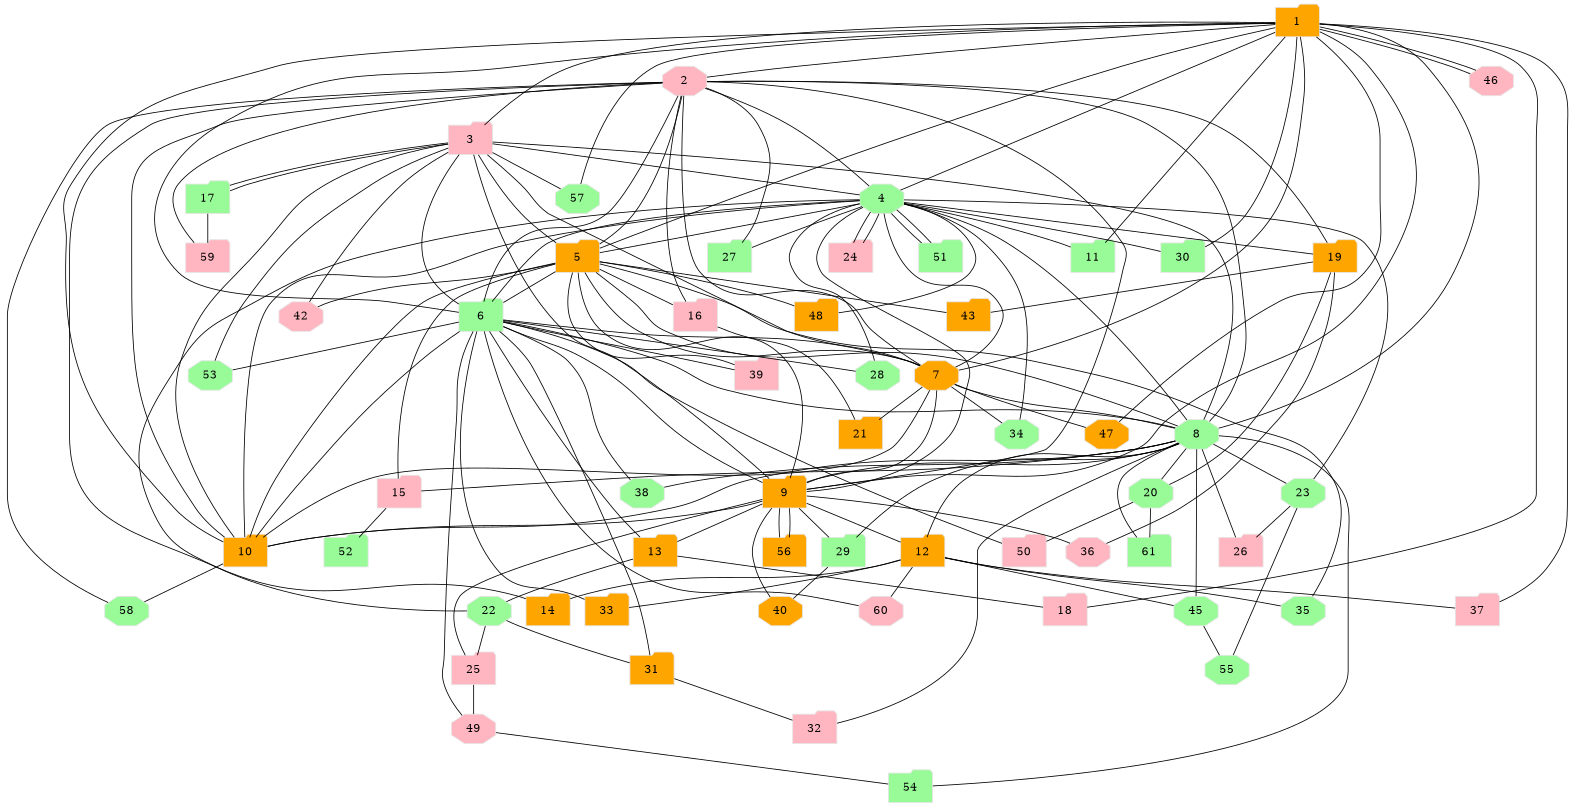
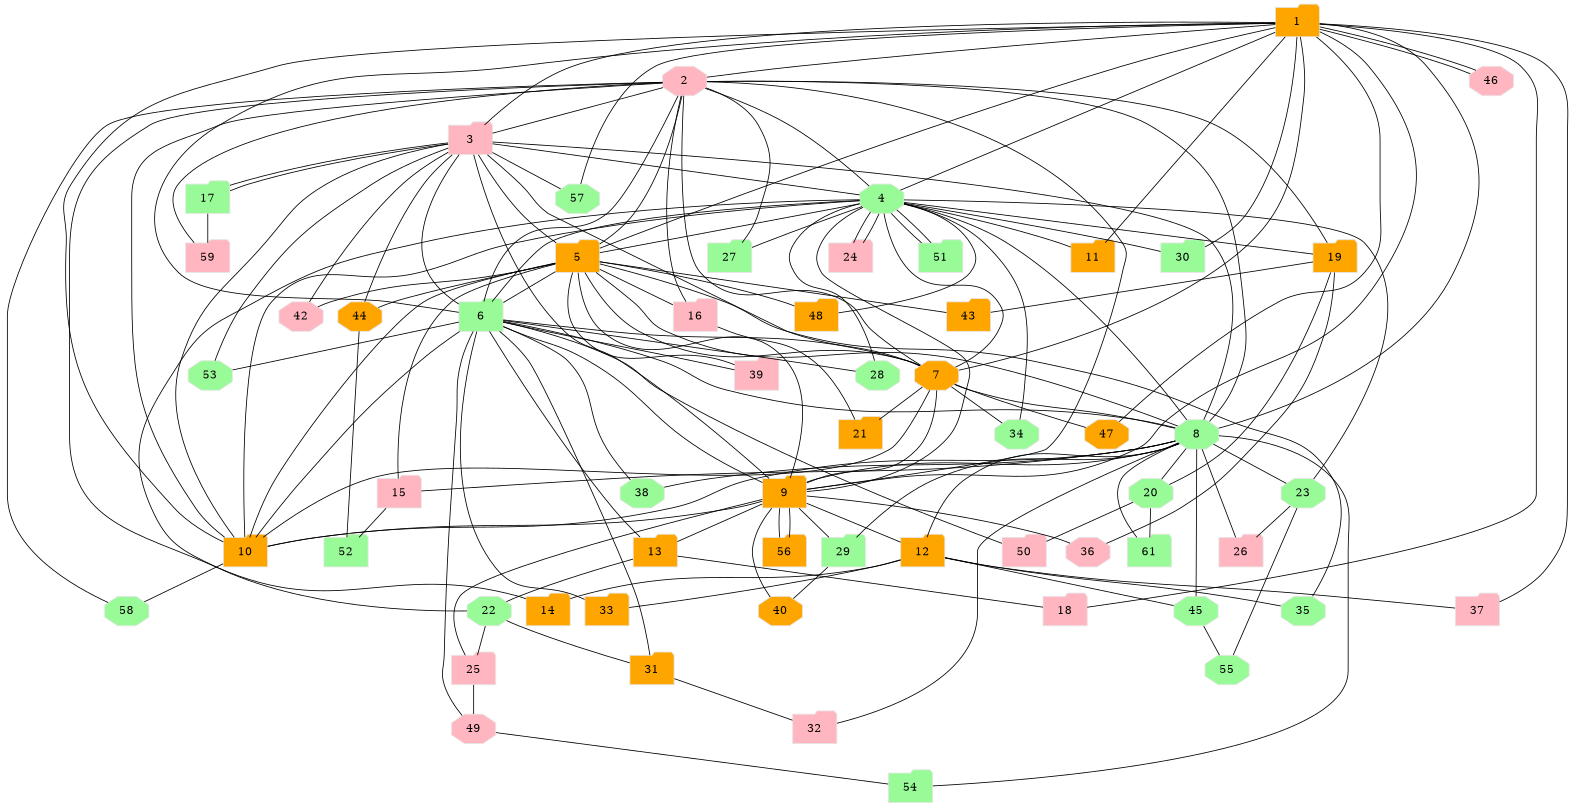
none -> (578, 110)
(1093, 258) -> (1093, 258)
none -> (360, 317)
(881, 611) -> none
